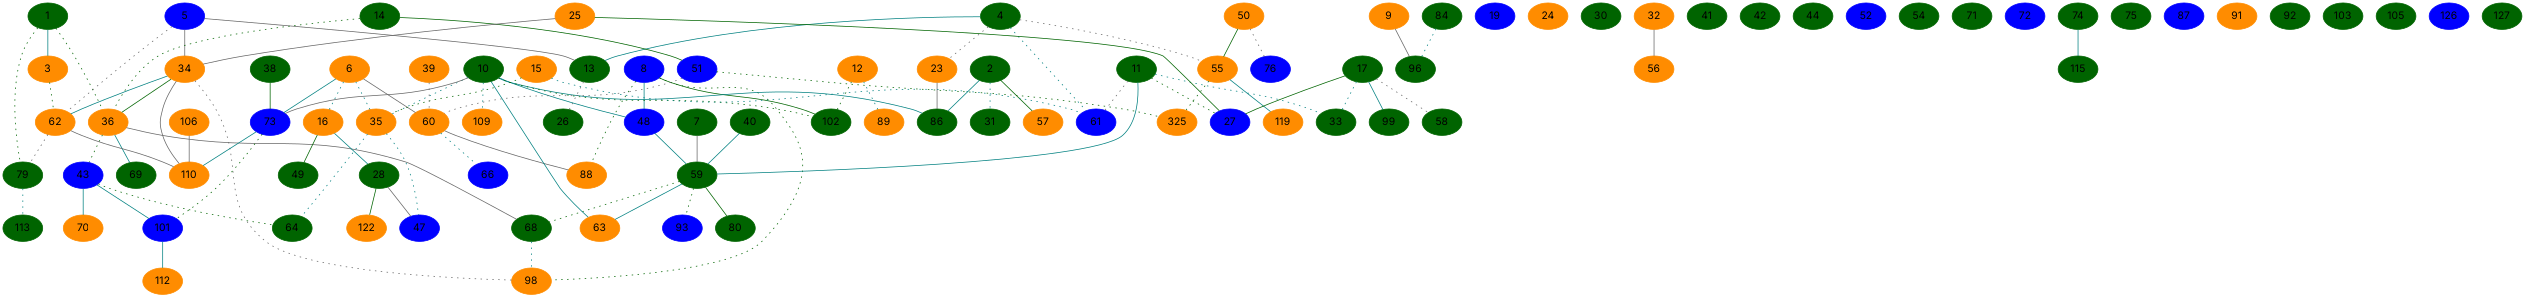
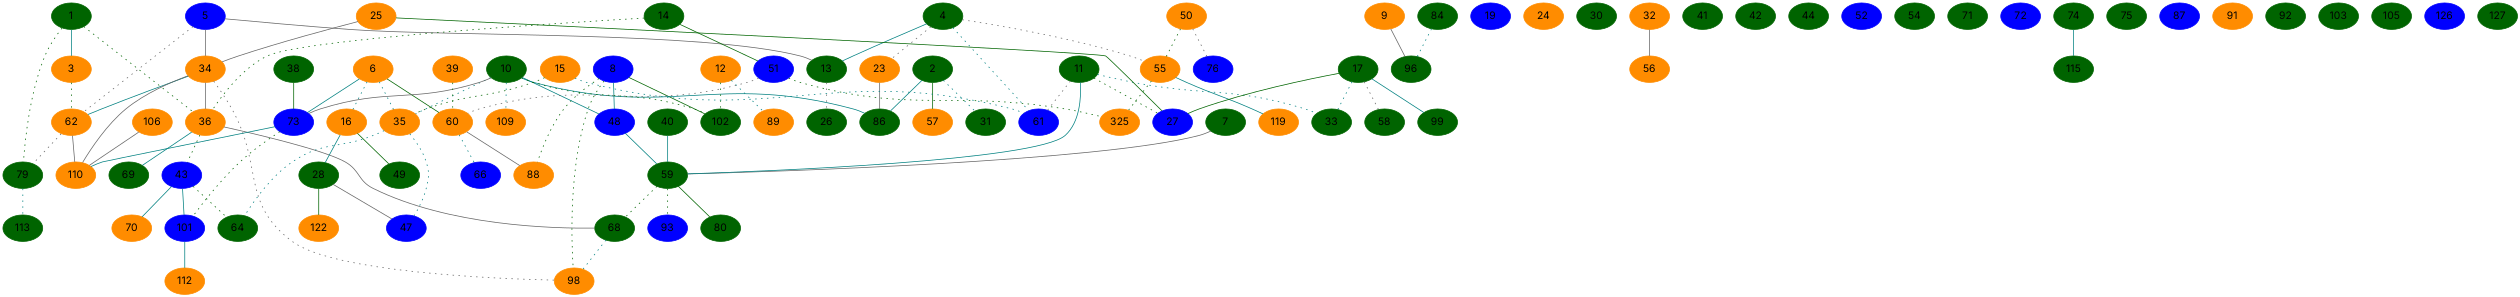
(1231, 43) -> (1173, 43)
(146, 96) -> (205, 96)
(429, 96) -> (453, 96)
(395, 99) -> (418, 99)
(600, 228) -> none
